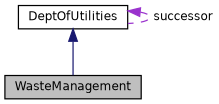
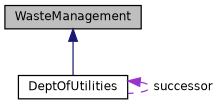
(73, 58) -> (73, 58)
